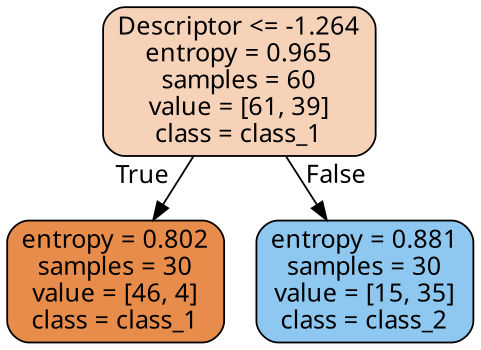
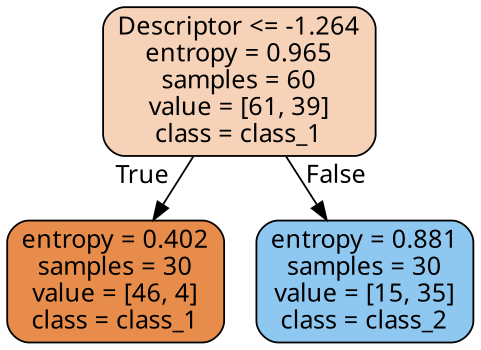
(116, 282) -> (116, 282)
